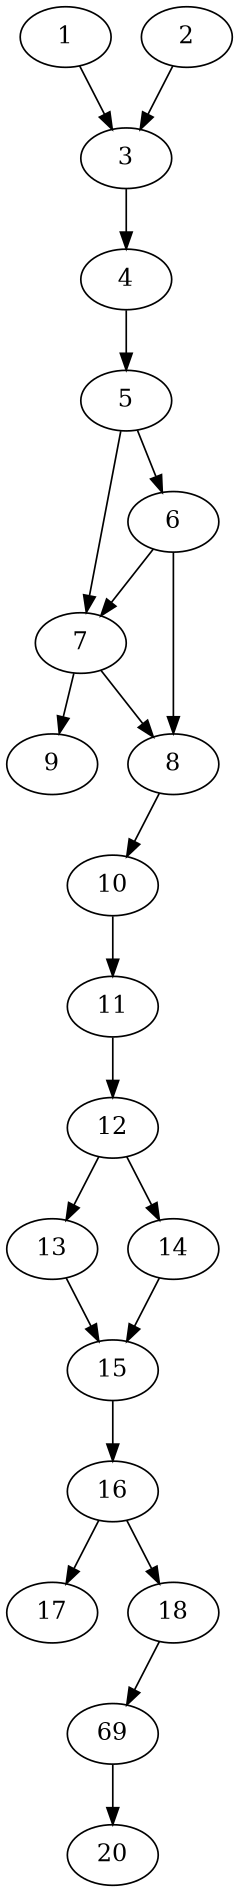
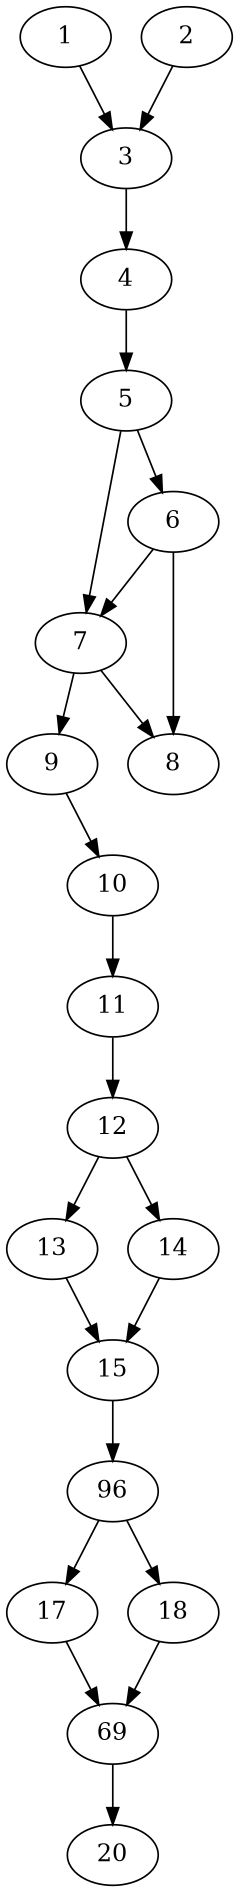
(147, 817) -> (79, 817)
(113, 1491) -> (113, 1491)
none -> (79, 1666)
